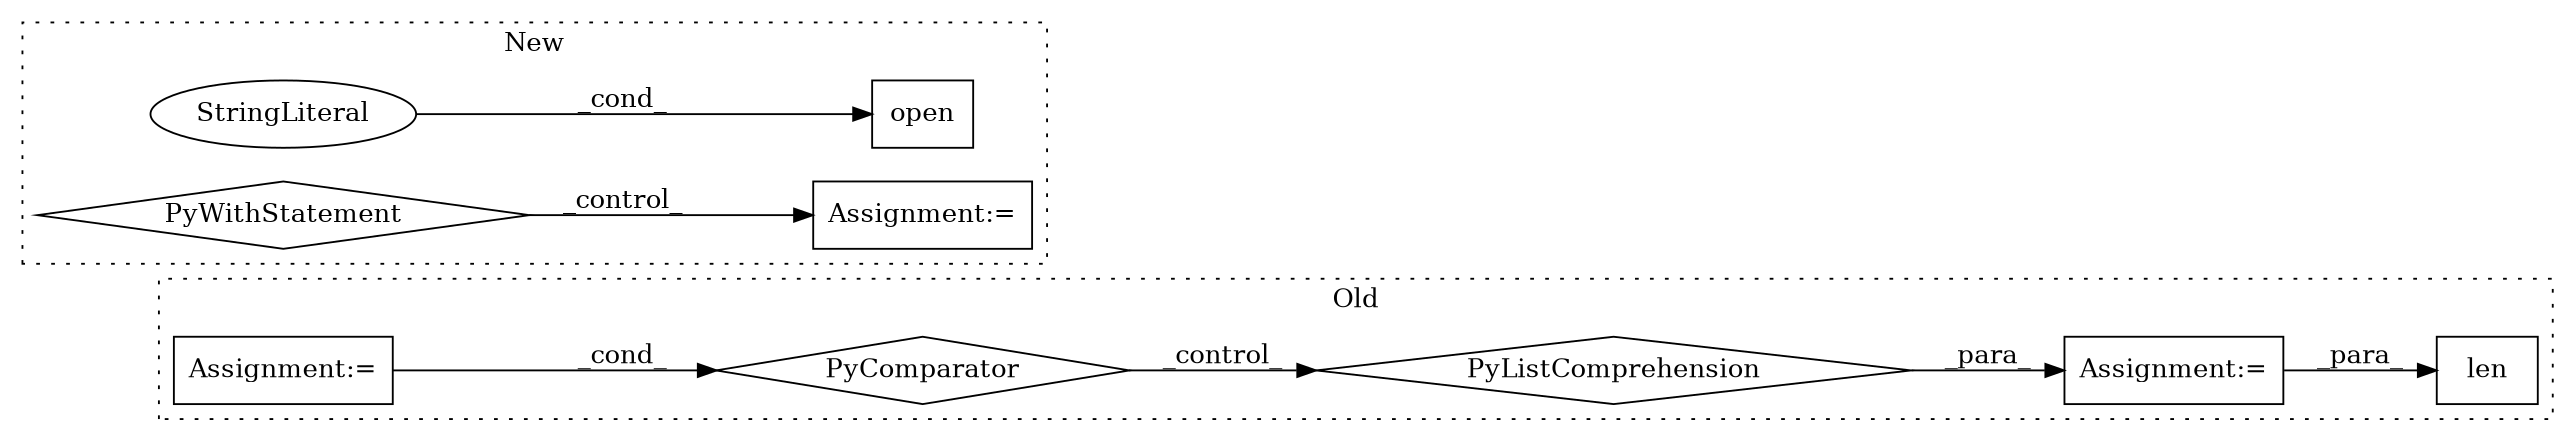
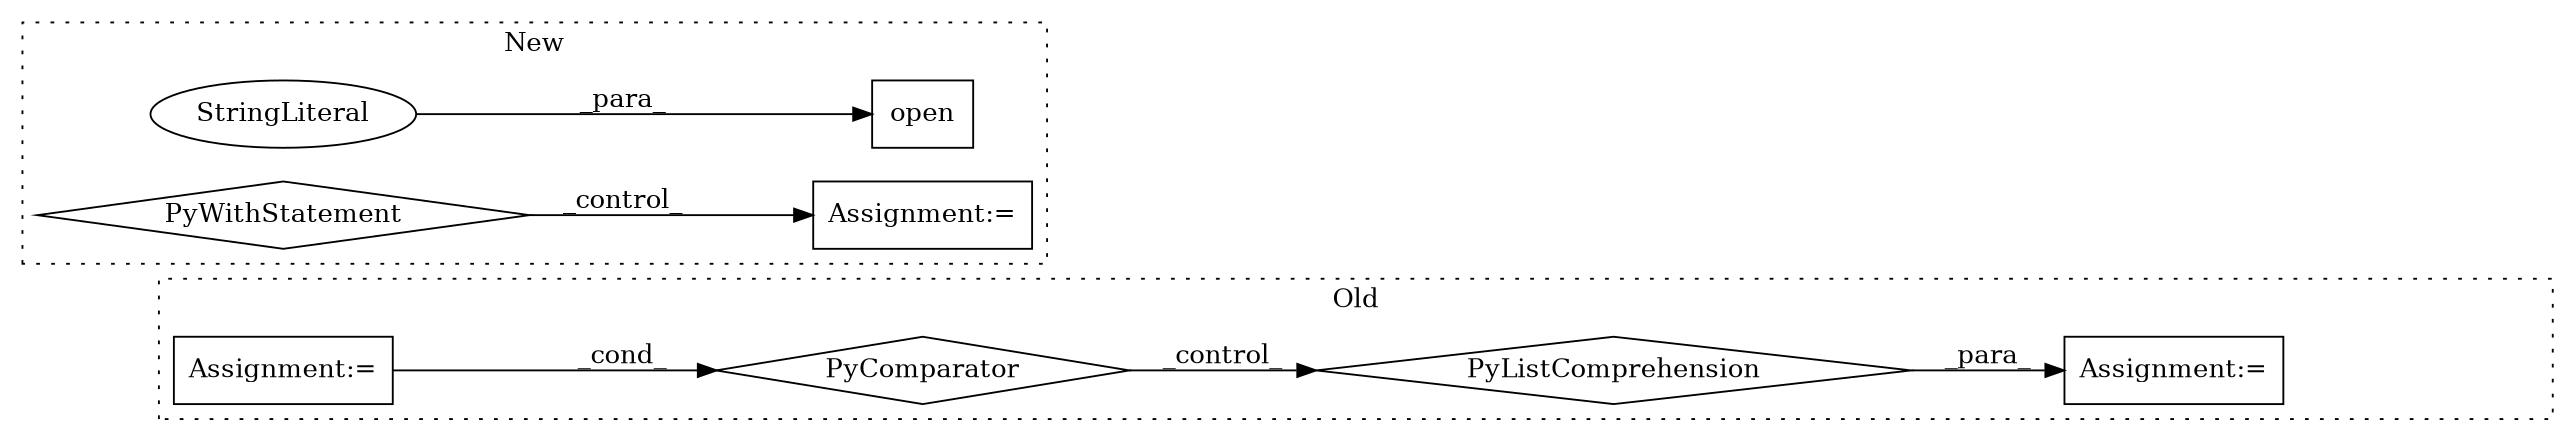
(623, 100) -> (623, 100)
(2487, 370) -> none
